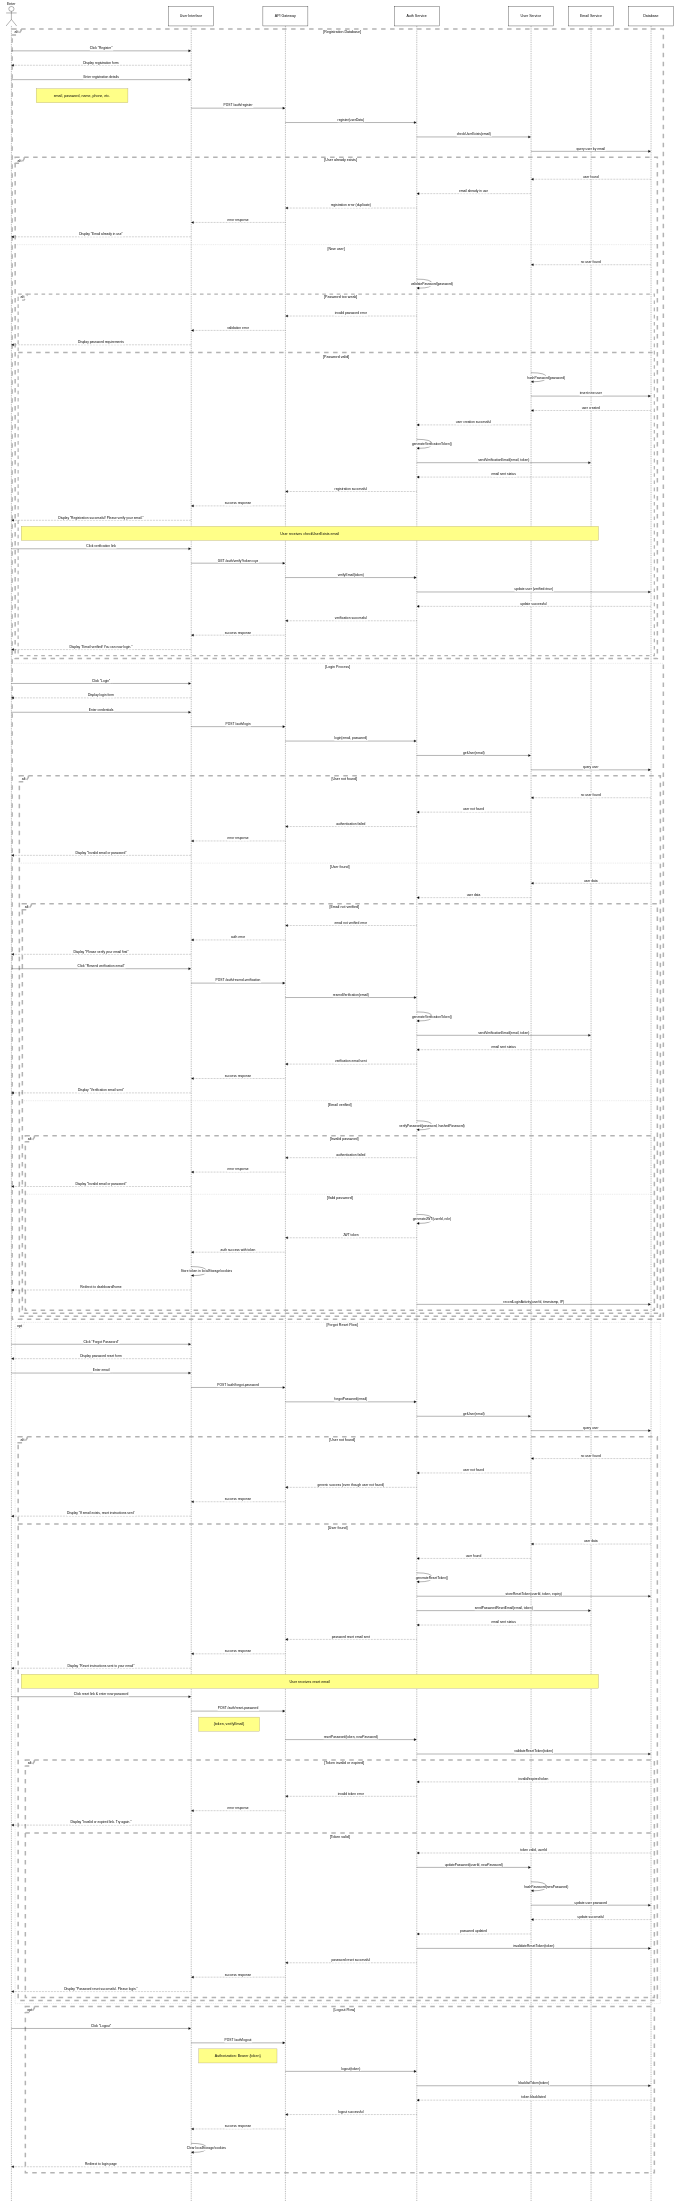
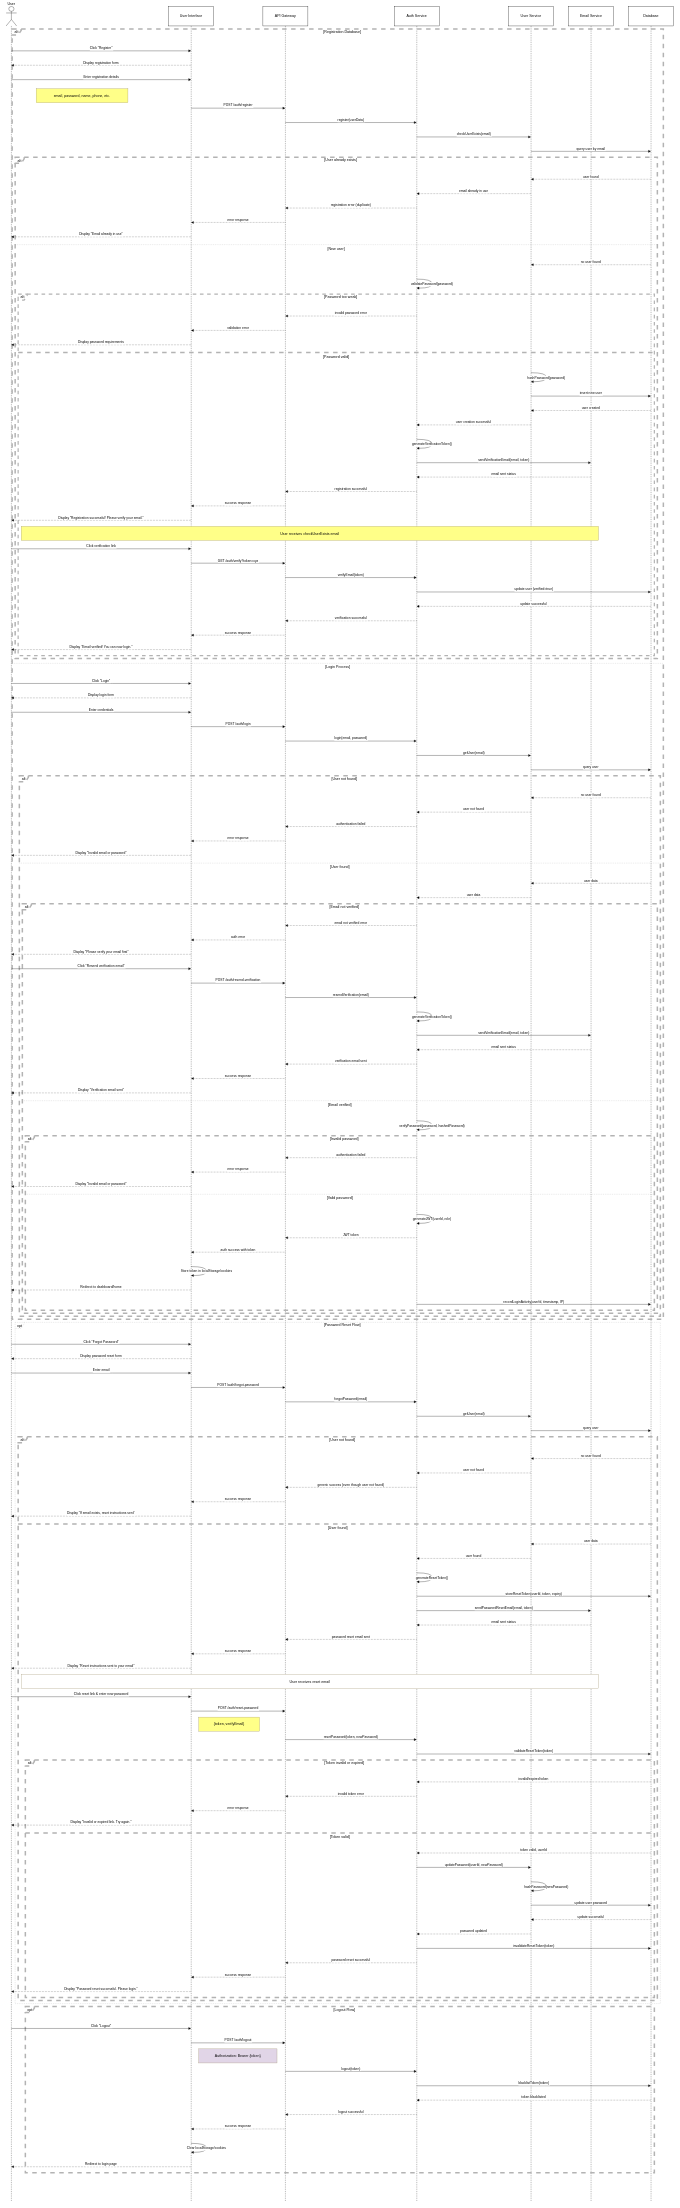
(11, 1) -> (11, 3)
(342, 1325) -> (342, 1325)
(310, 1681) -> (310, 1681)
(238, 2056) -> (238, 2056)
